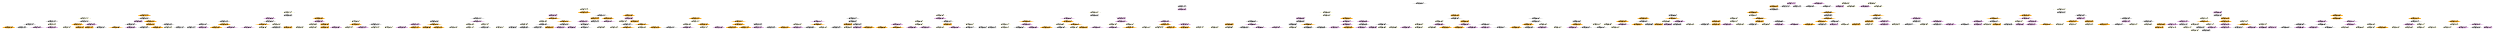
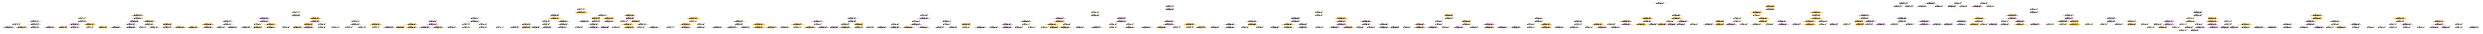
(1794, 24) -> none
